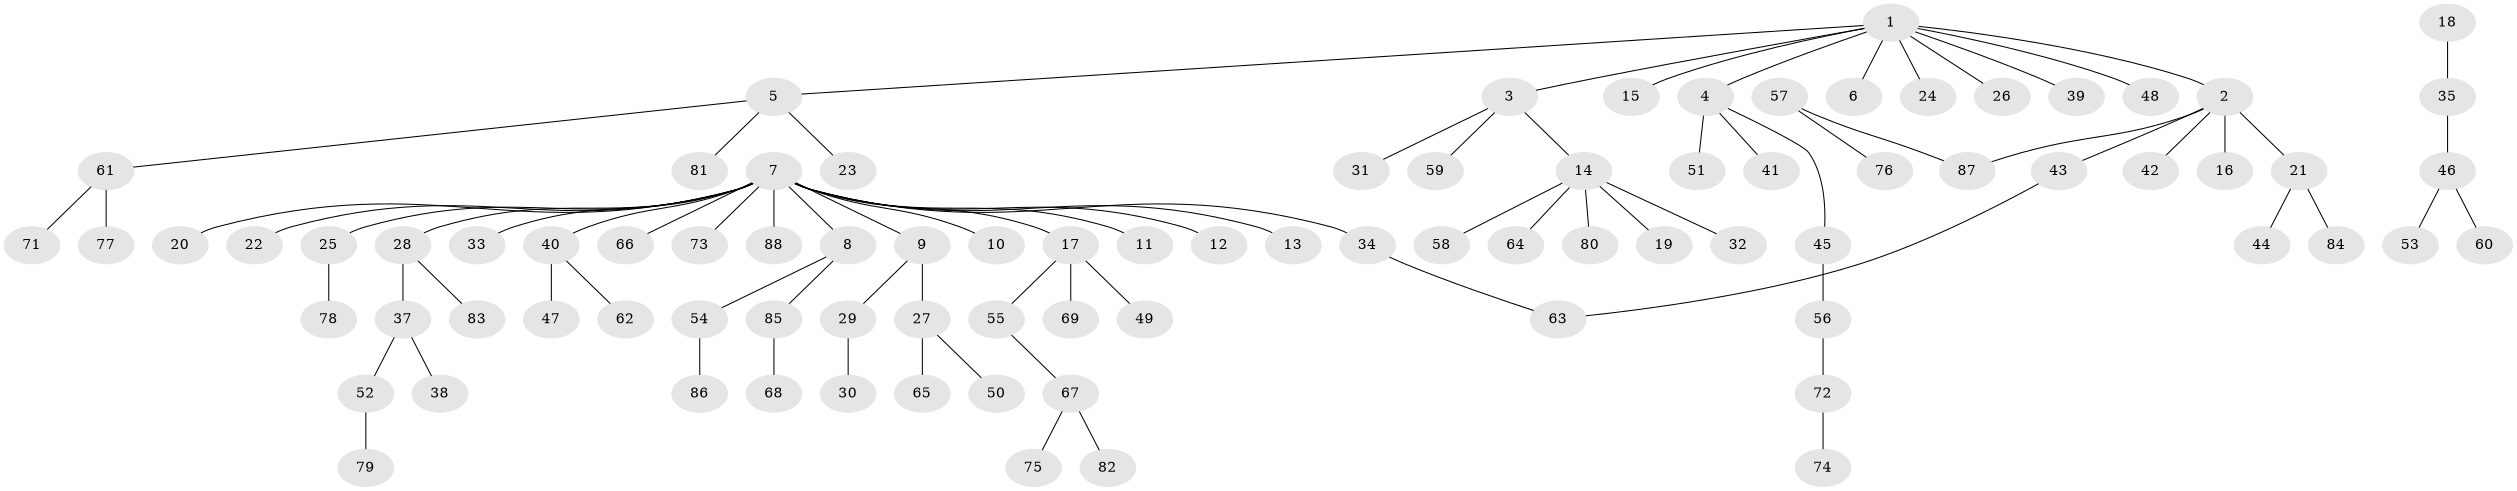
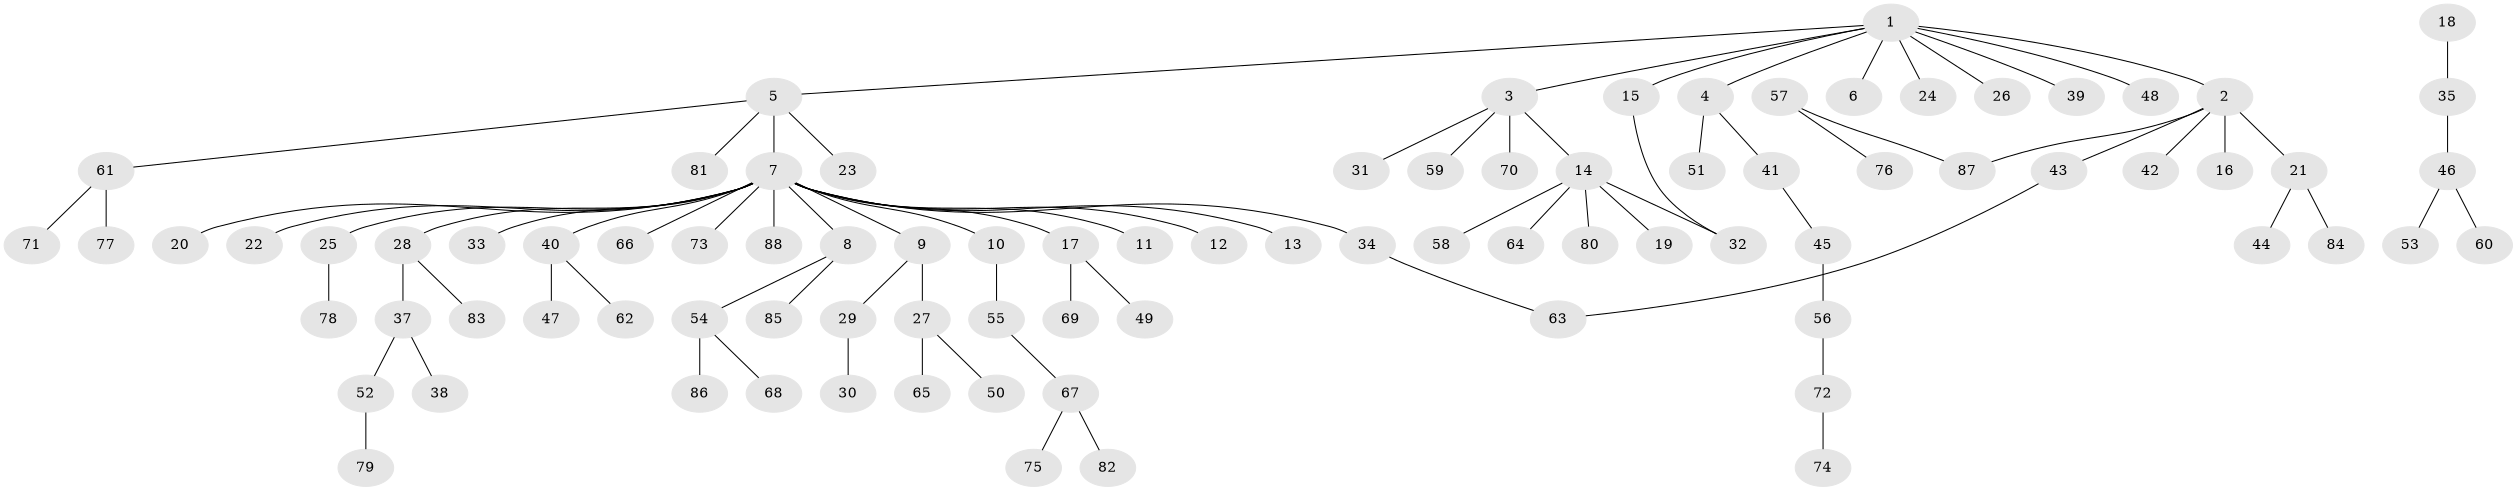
none -> (774, 134)
(1803, 148) -> (1797, 208)
none -> (1510, 171)
none -> (1658, 187)
(1034, 282) -> (997, 282)
(774, 357) -> (737, 356)
